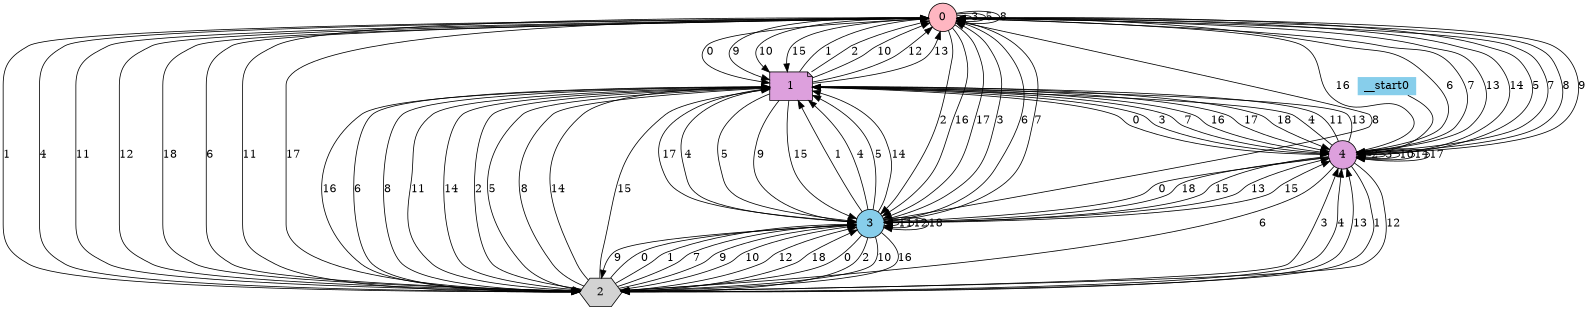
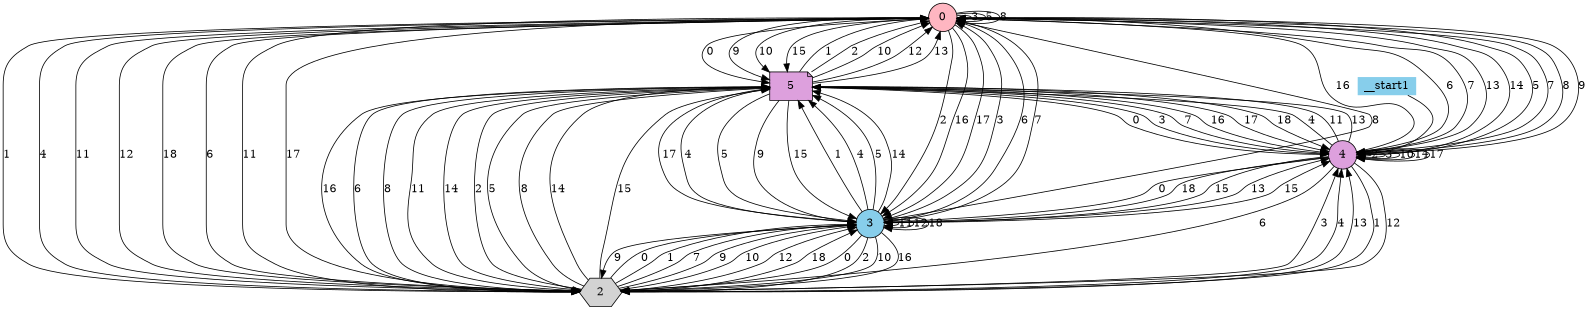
(791, 86) -> (791, 86)
(1387, 86) -> (1387, 86)
